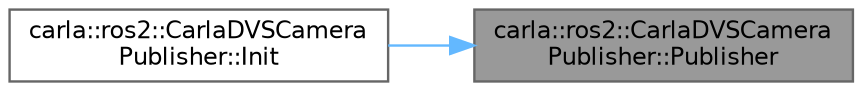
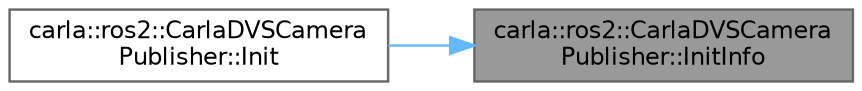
(664, 46) -> (664, 46)
